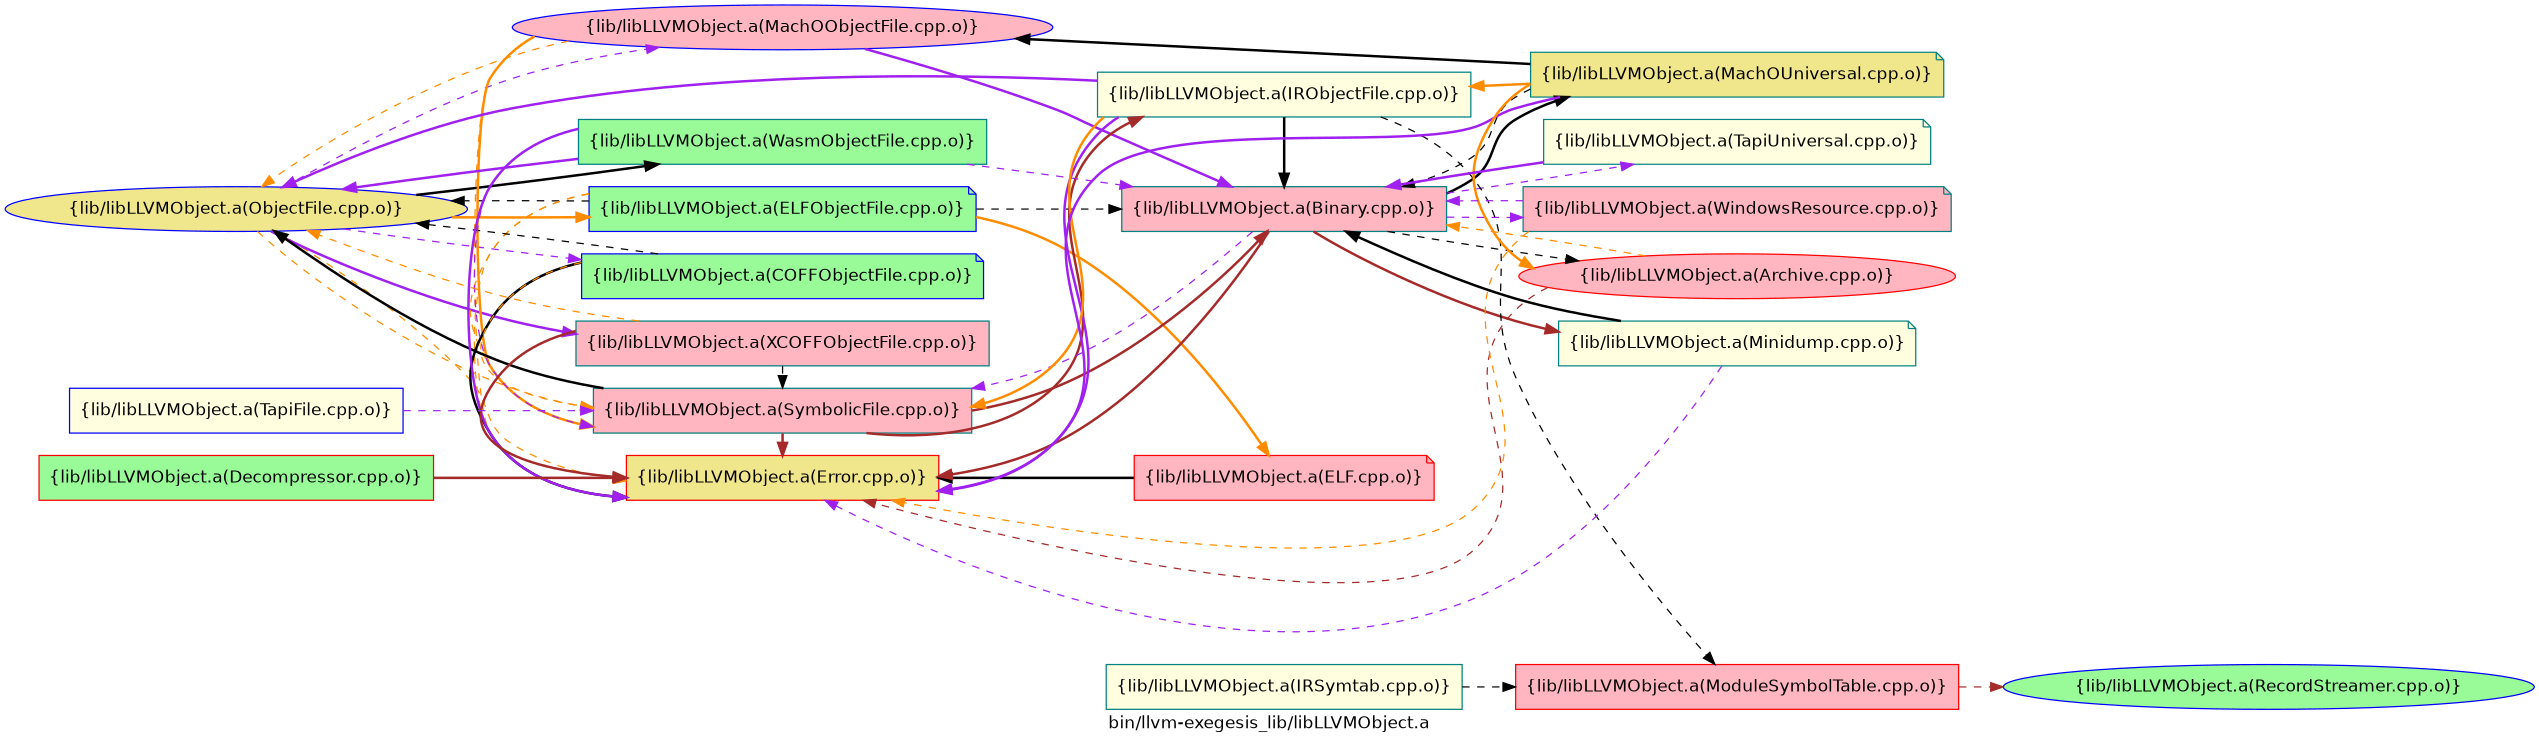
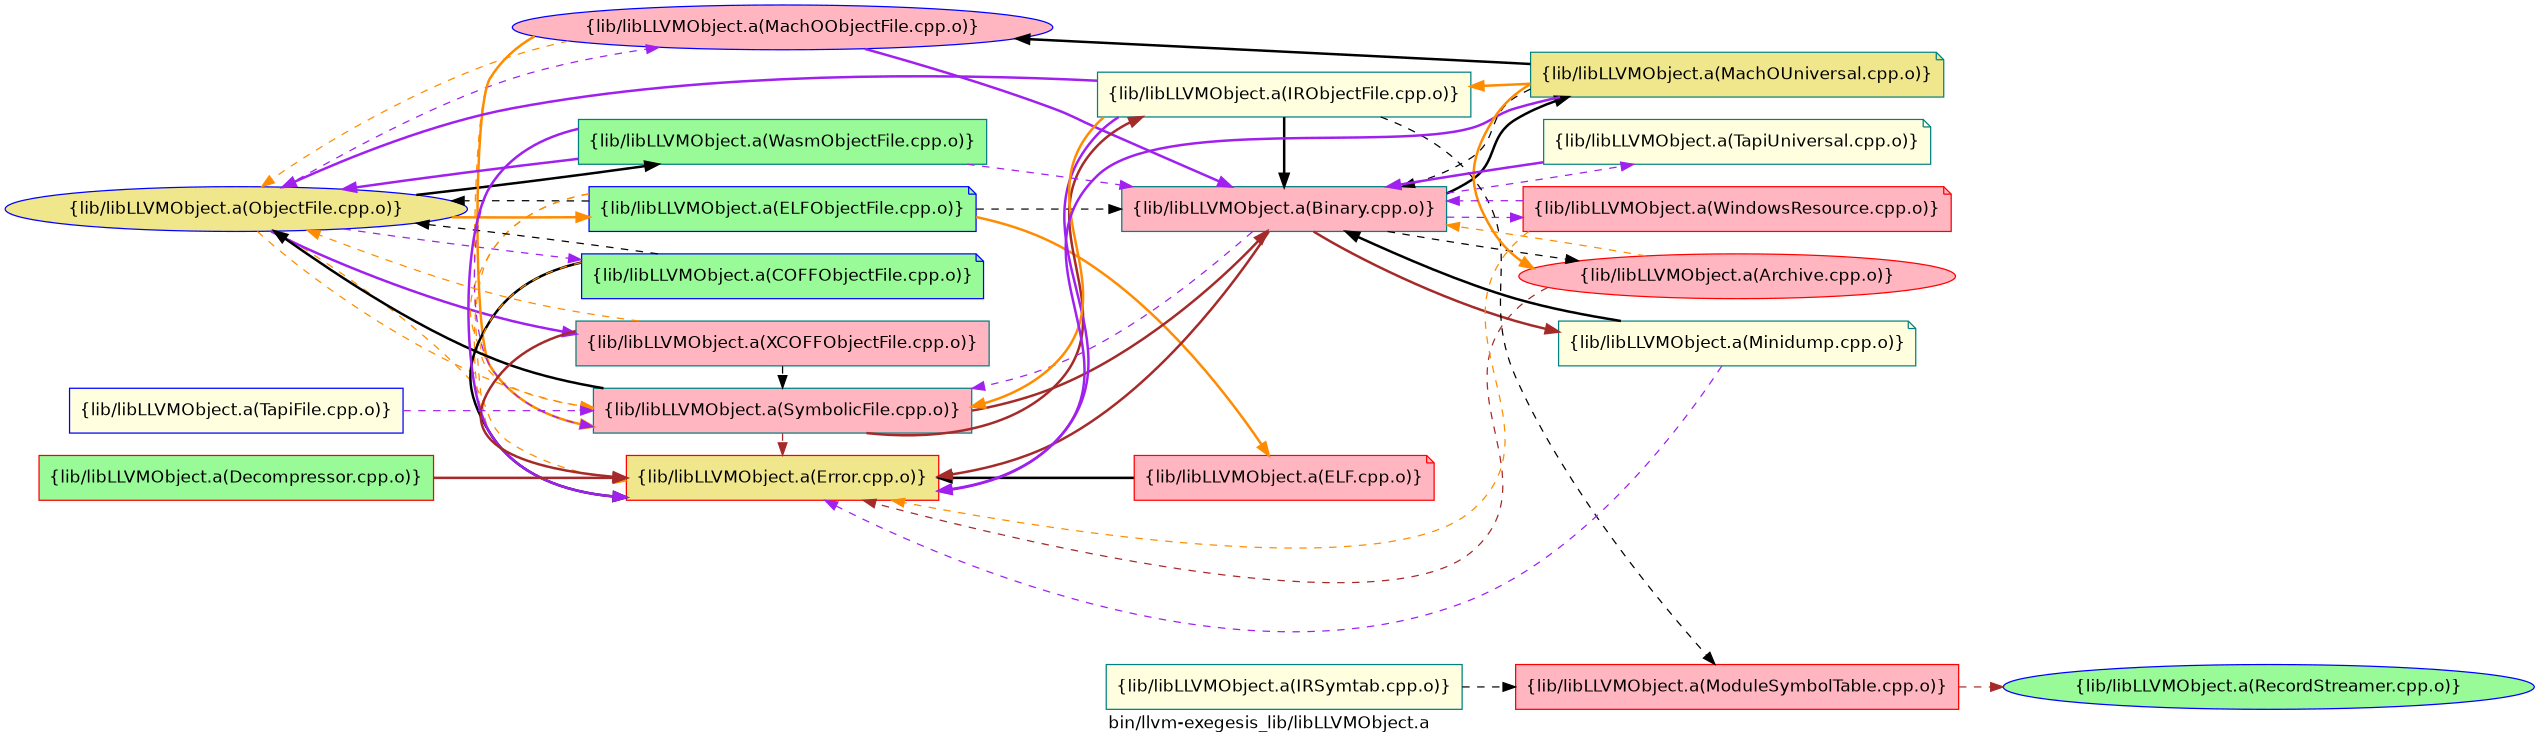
(1737, 209) -> (1737, 209)
(783, 438) -> (783, 438)
